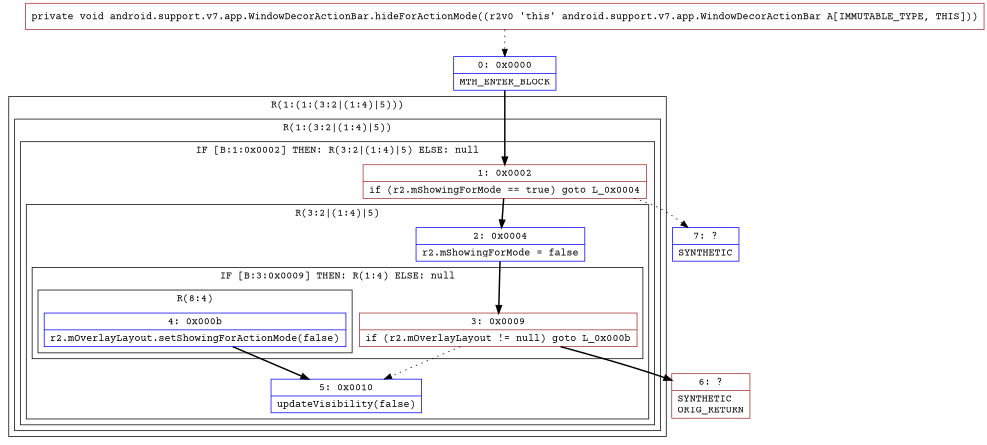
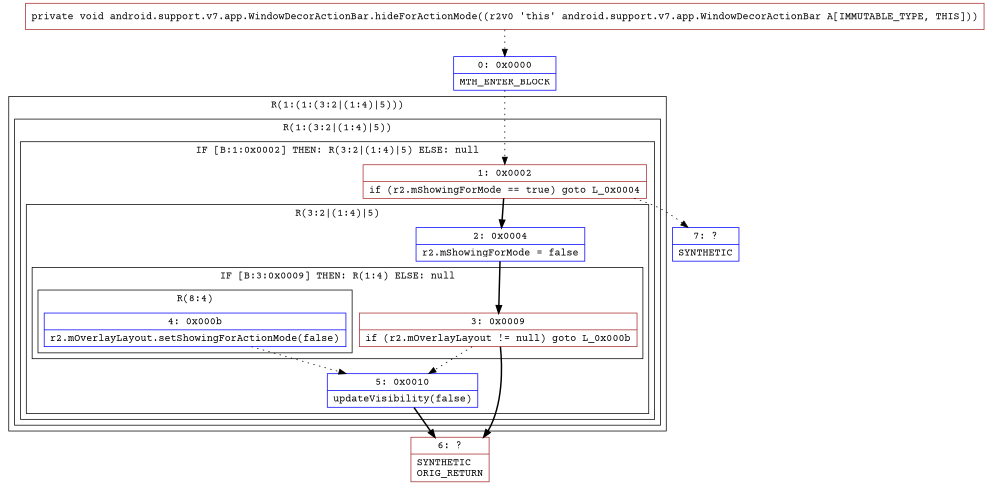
(505, 124) -> (505, 124)
(272, 364) -> (310, 363)
none -> (422, 419)
